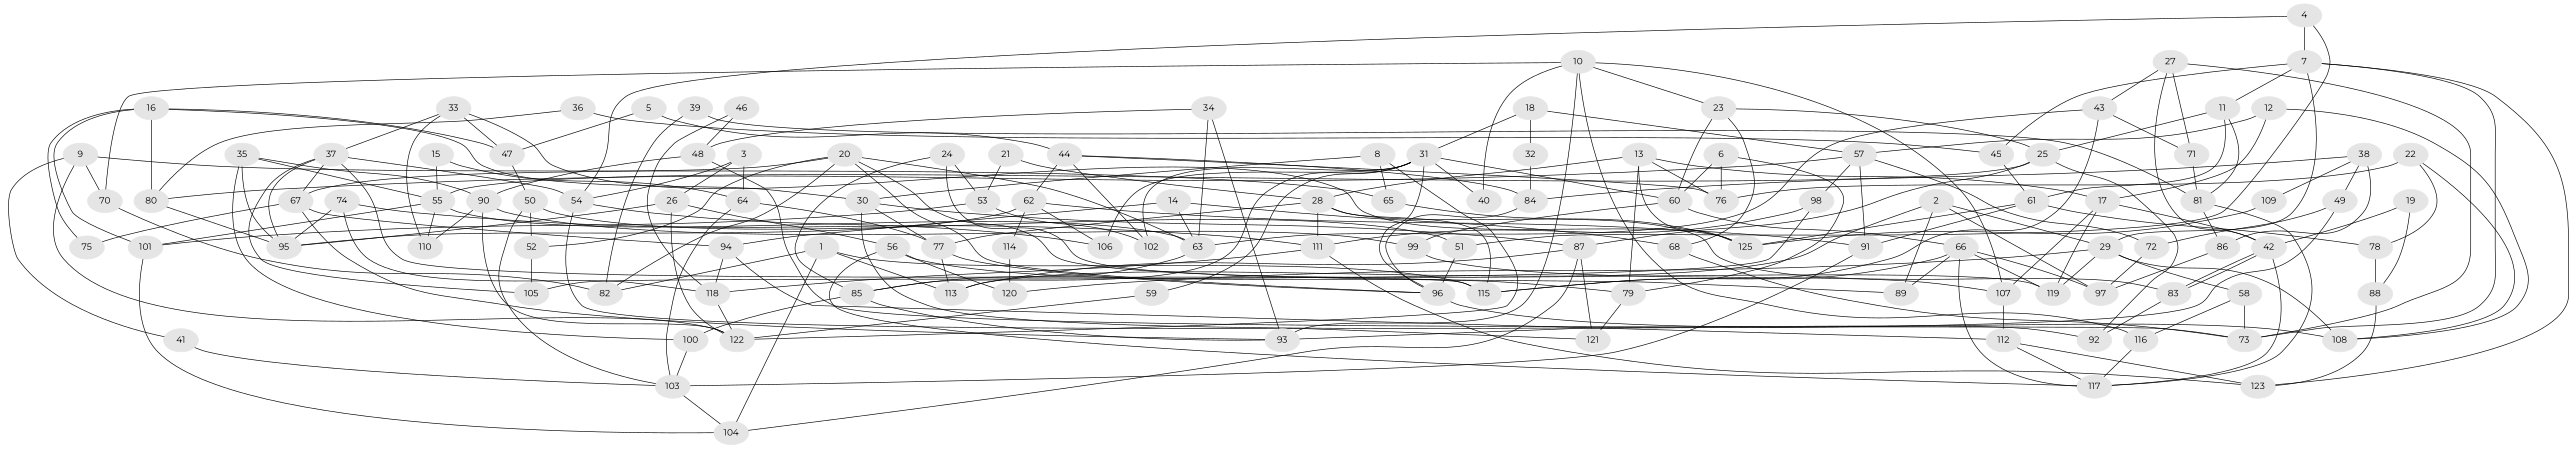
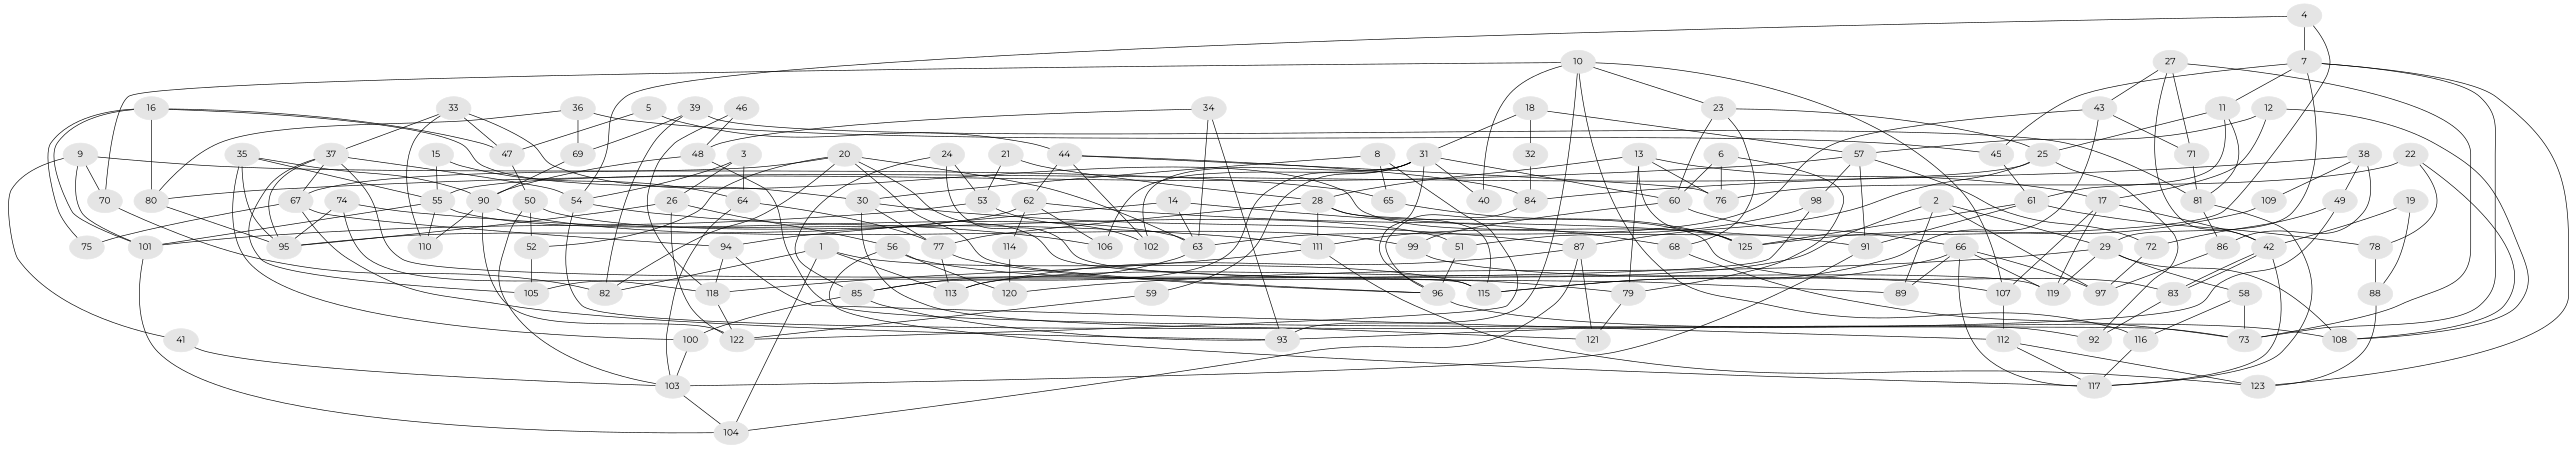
none -> (578, 155)
(338, 321) -> (85, 216)
